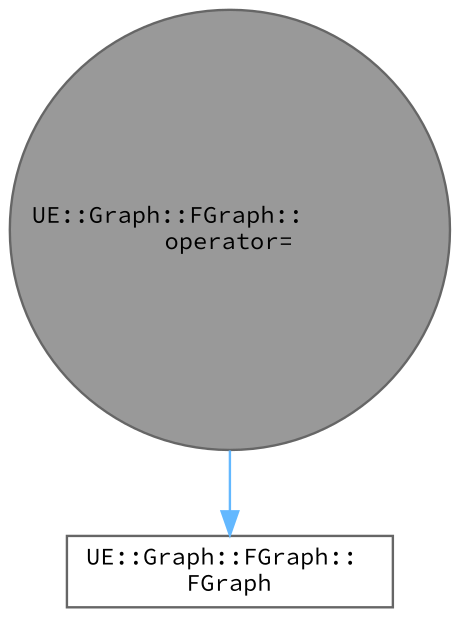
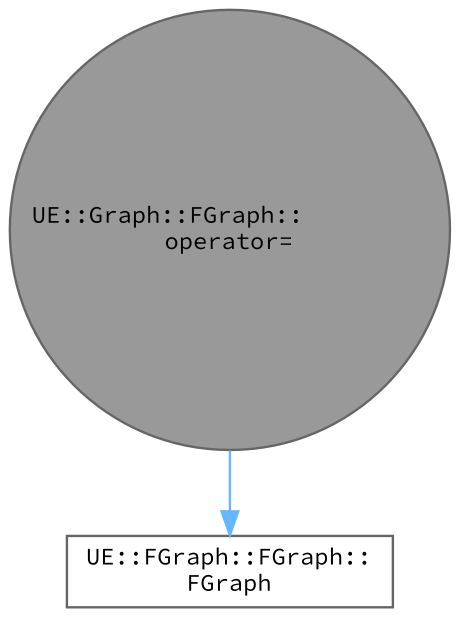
(230, 572) -> (230, 572)
